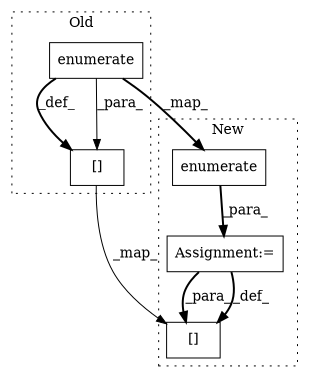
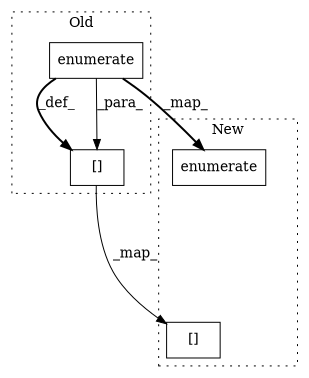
(225, 254) -> none
